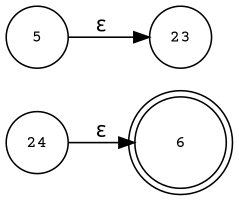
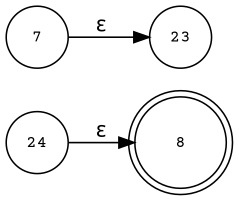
(37, 37) -> (37, 37)
(181, 143) -> (181, 143)
